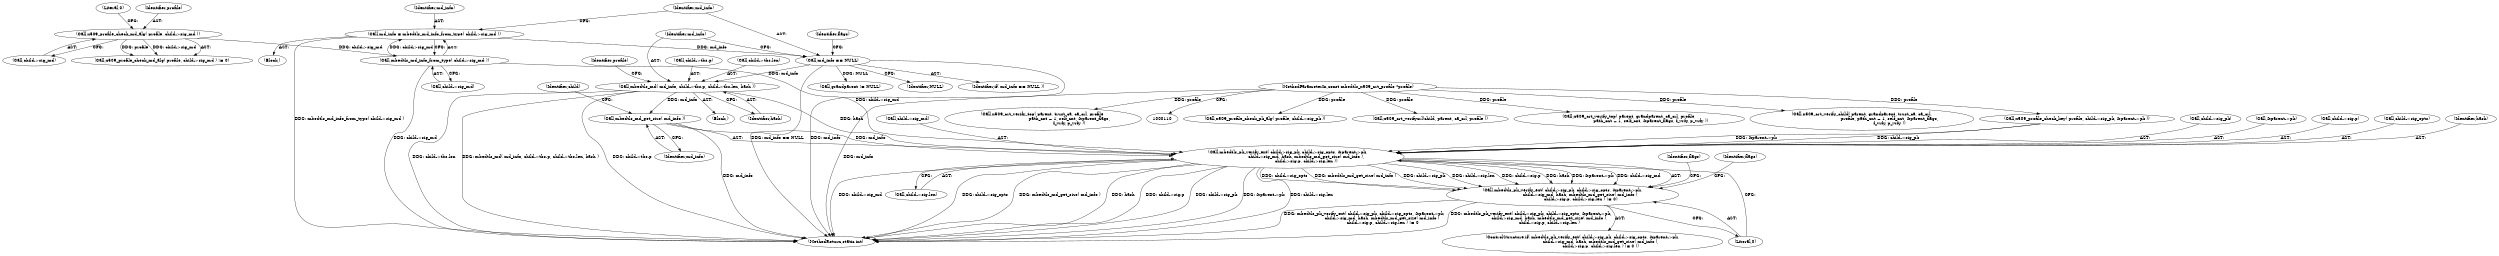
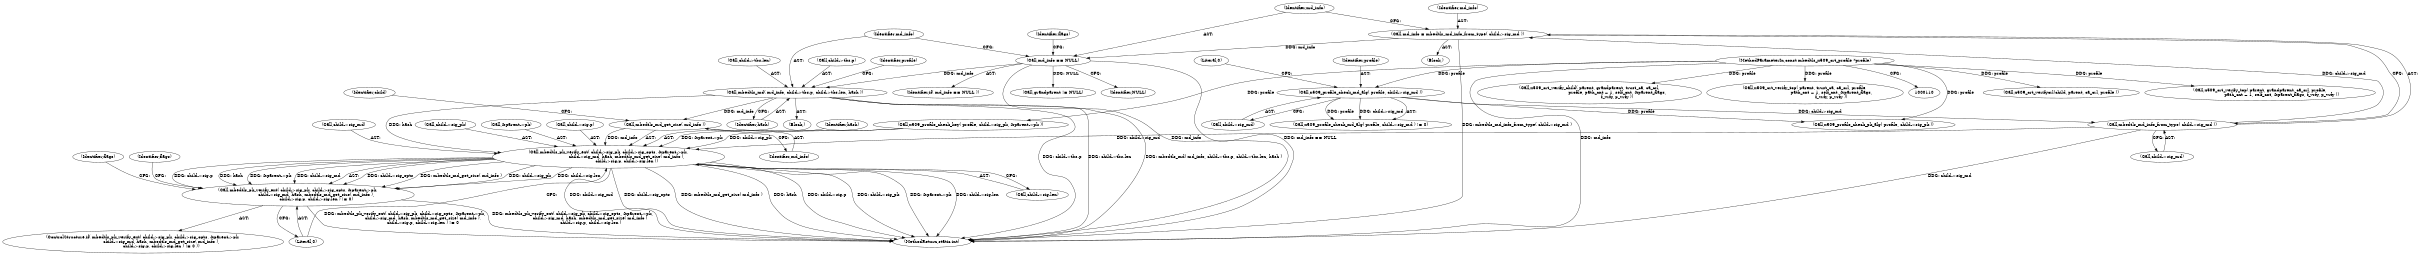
none -> (1470, 68)
none -> (1602, 112)
(2407, 119) -> none
(728, 191) -> none
